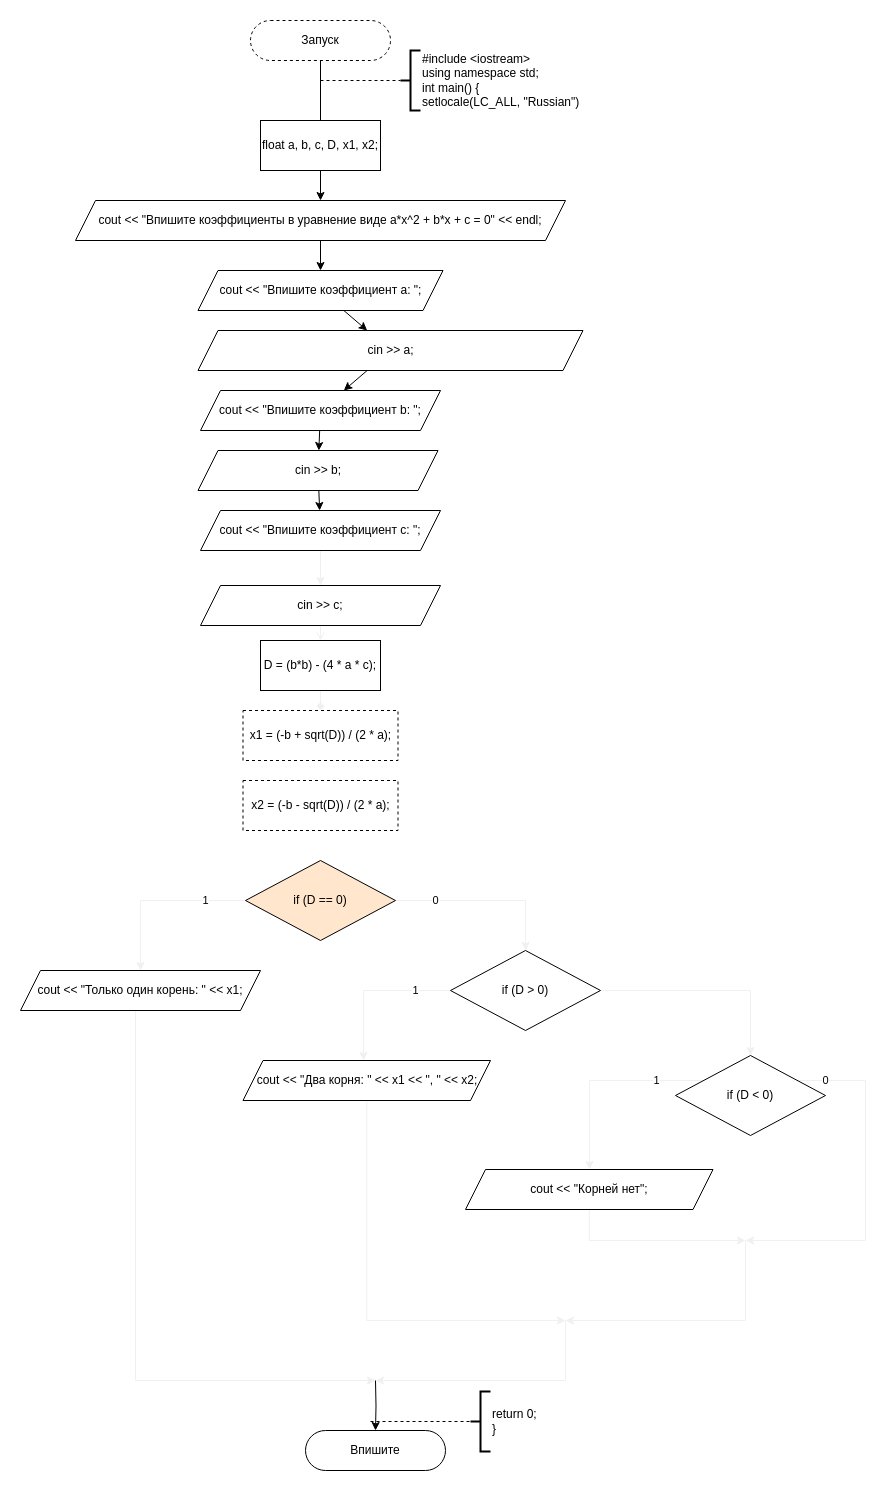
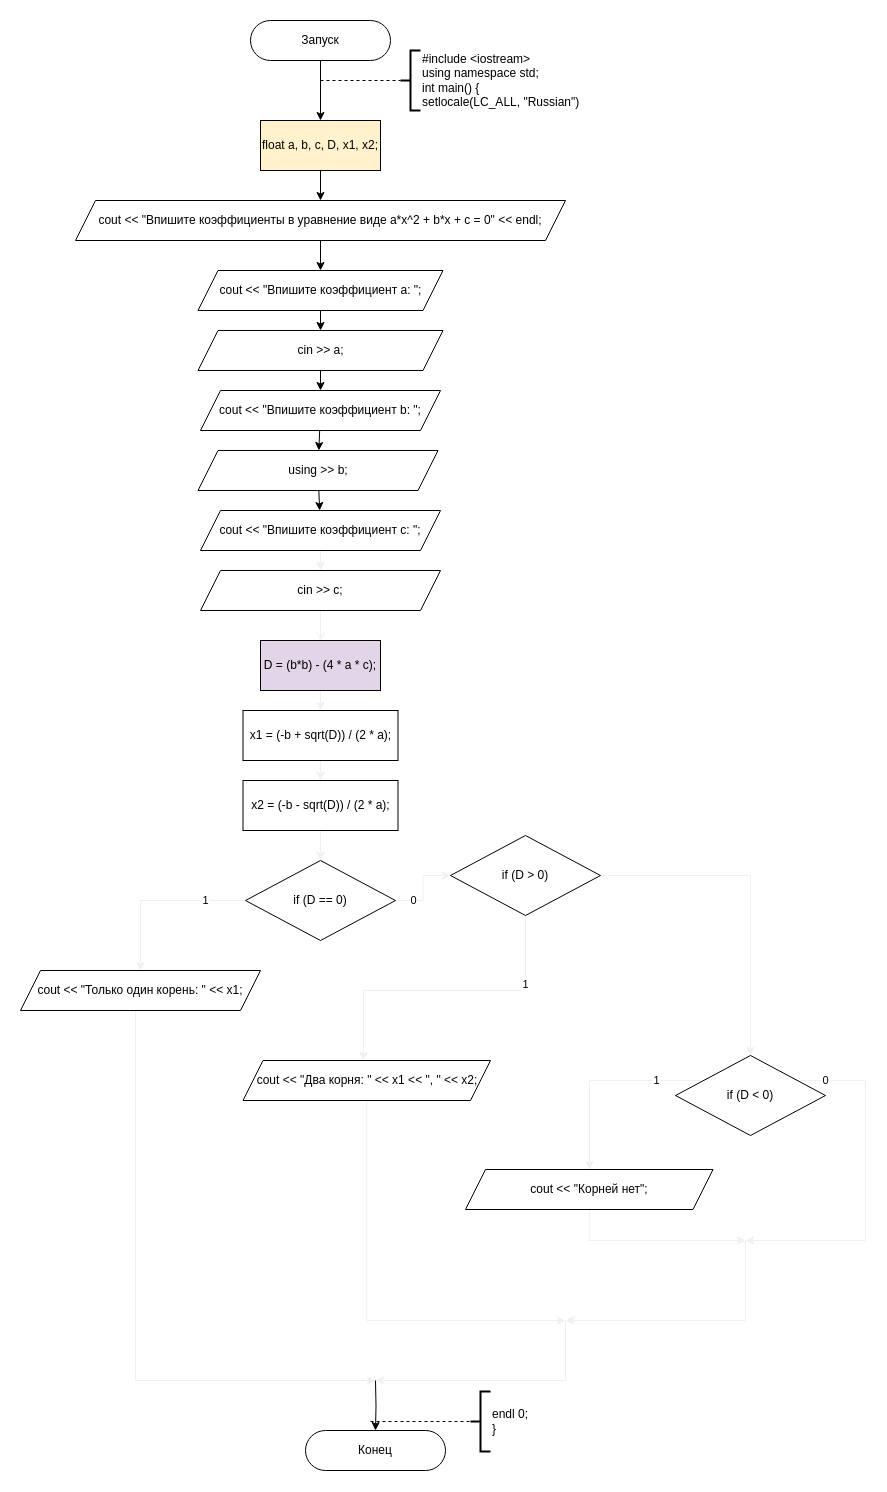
(321, 41) -> (321, 41)
(321, 115) -> (321, 112)
(321, 146) -> (321, 146)
(391, 351) -> (321, 351)
(319, 471) -> (319, 471)
(321, 606) -> (321, 591)
(321, 666) -> (321, 666)
(321, 691) -> (321, 691)
(321, 736) -> (321, 736)
none -> (321, 761)
(321, 806) -> (321, 806)
none -> (321, 831)
(321, 901) -> (321, 901)
(526, 991) -> (526, 876)
(520, 1422) -> (511, 1422)
(376, 1451) -> (376, 1451)
